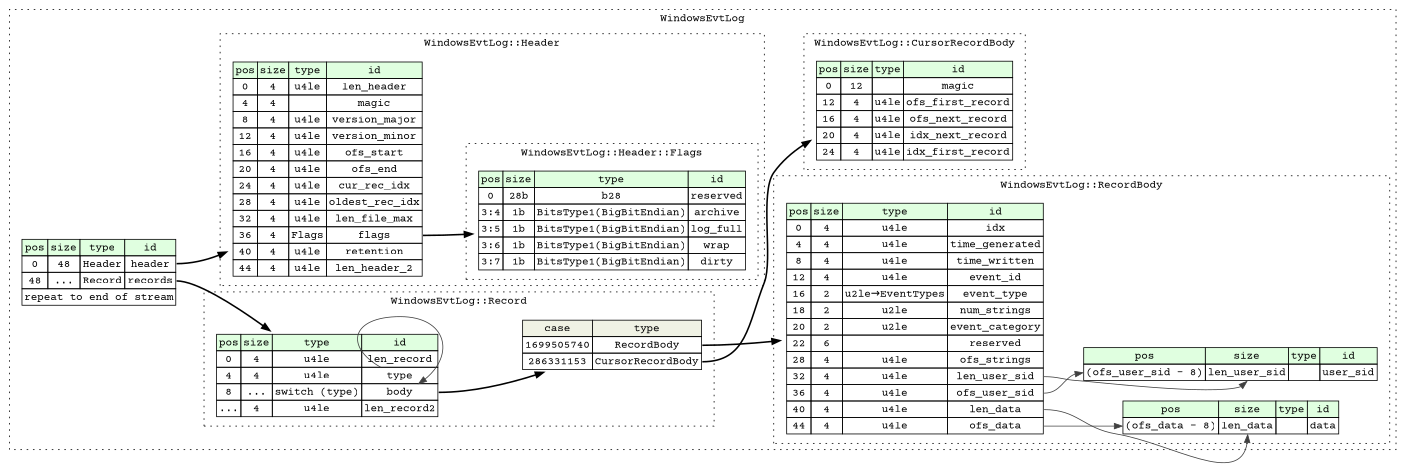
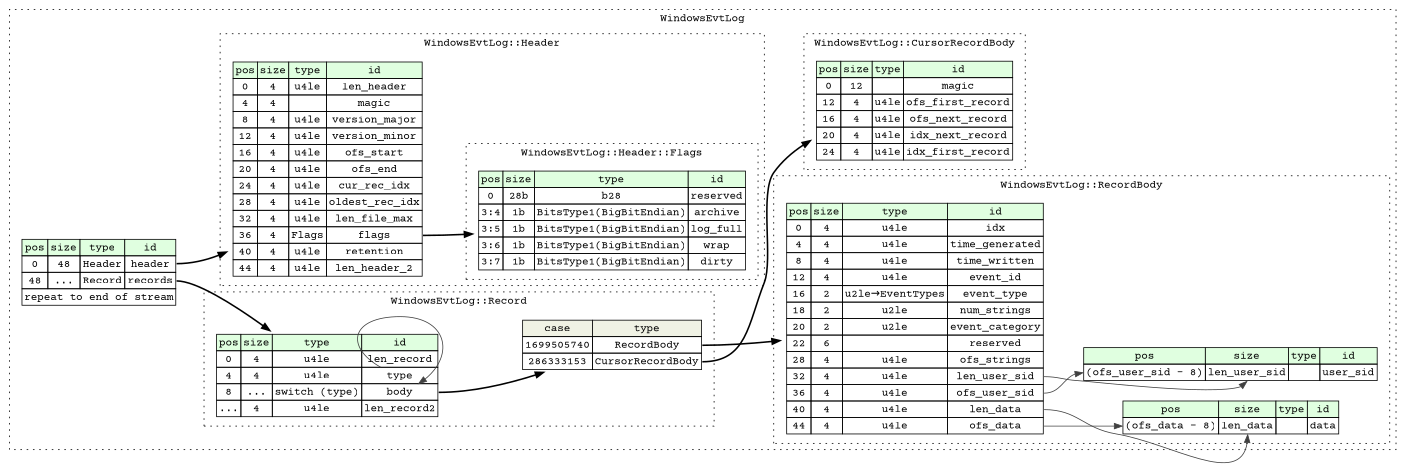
(558, 361) -> (558, 361)
